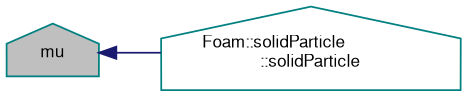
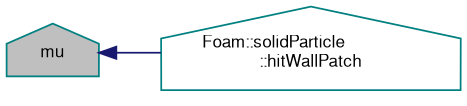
(311, 53) -> (311, 53)
